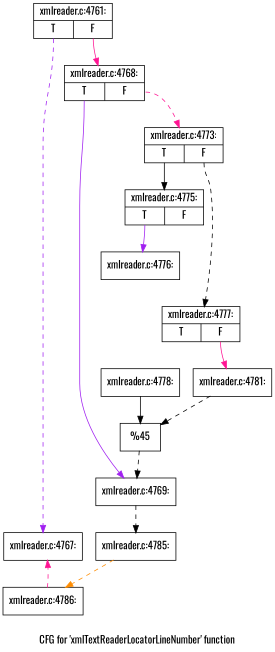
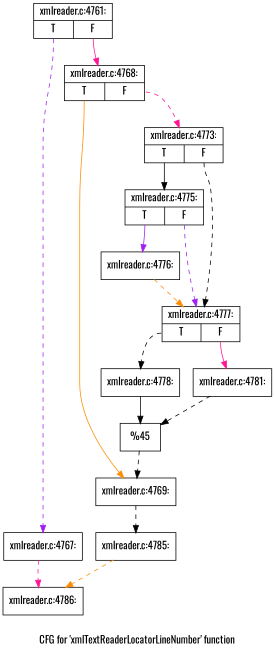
none -> (188, 262)
none -> (166, 290)
(80, 292) -> (80, 292)
none -> (147, 343)
(48, 578) -> (38, 570)
